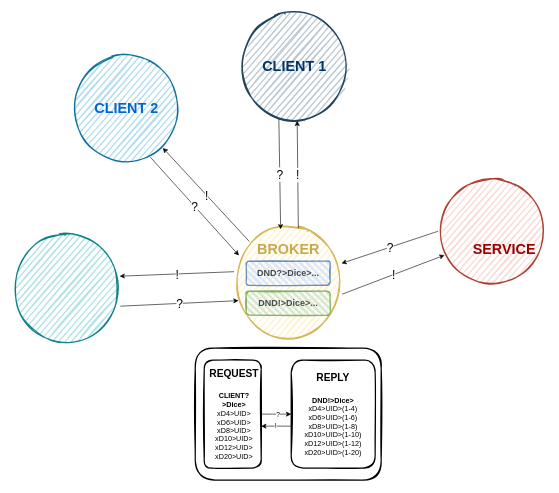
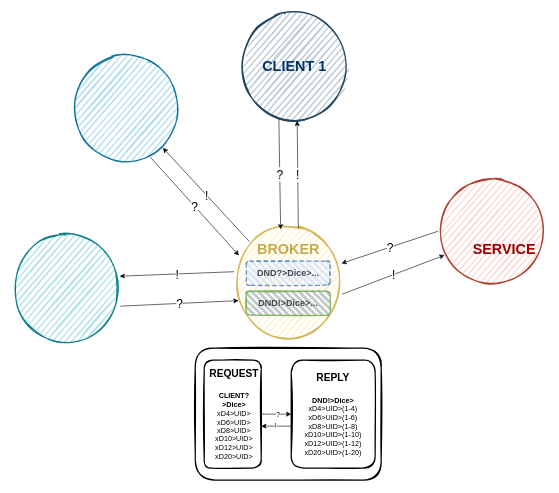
(126, 108) -> none
(288, 273) -> (288, 273)
(288, 303) -> (288, 303)
